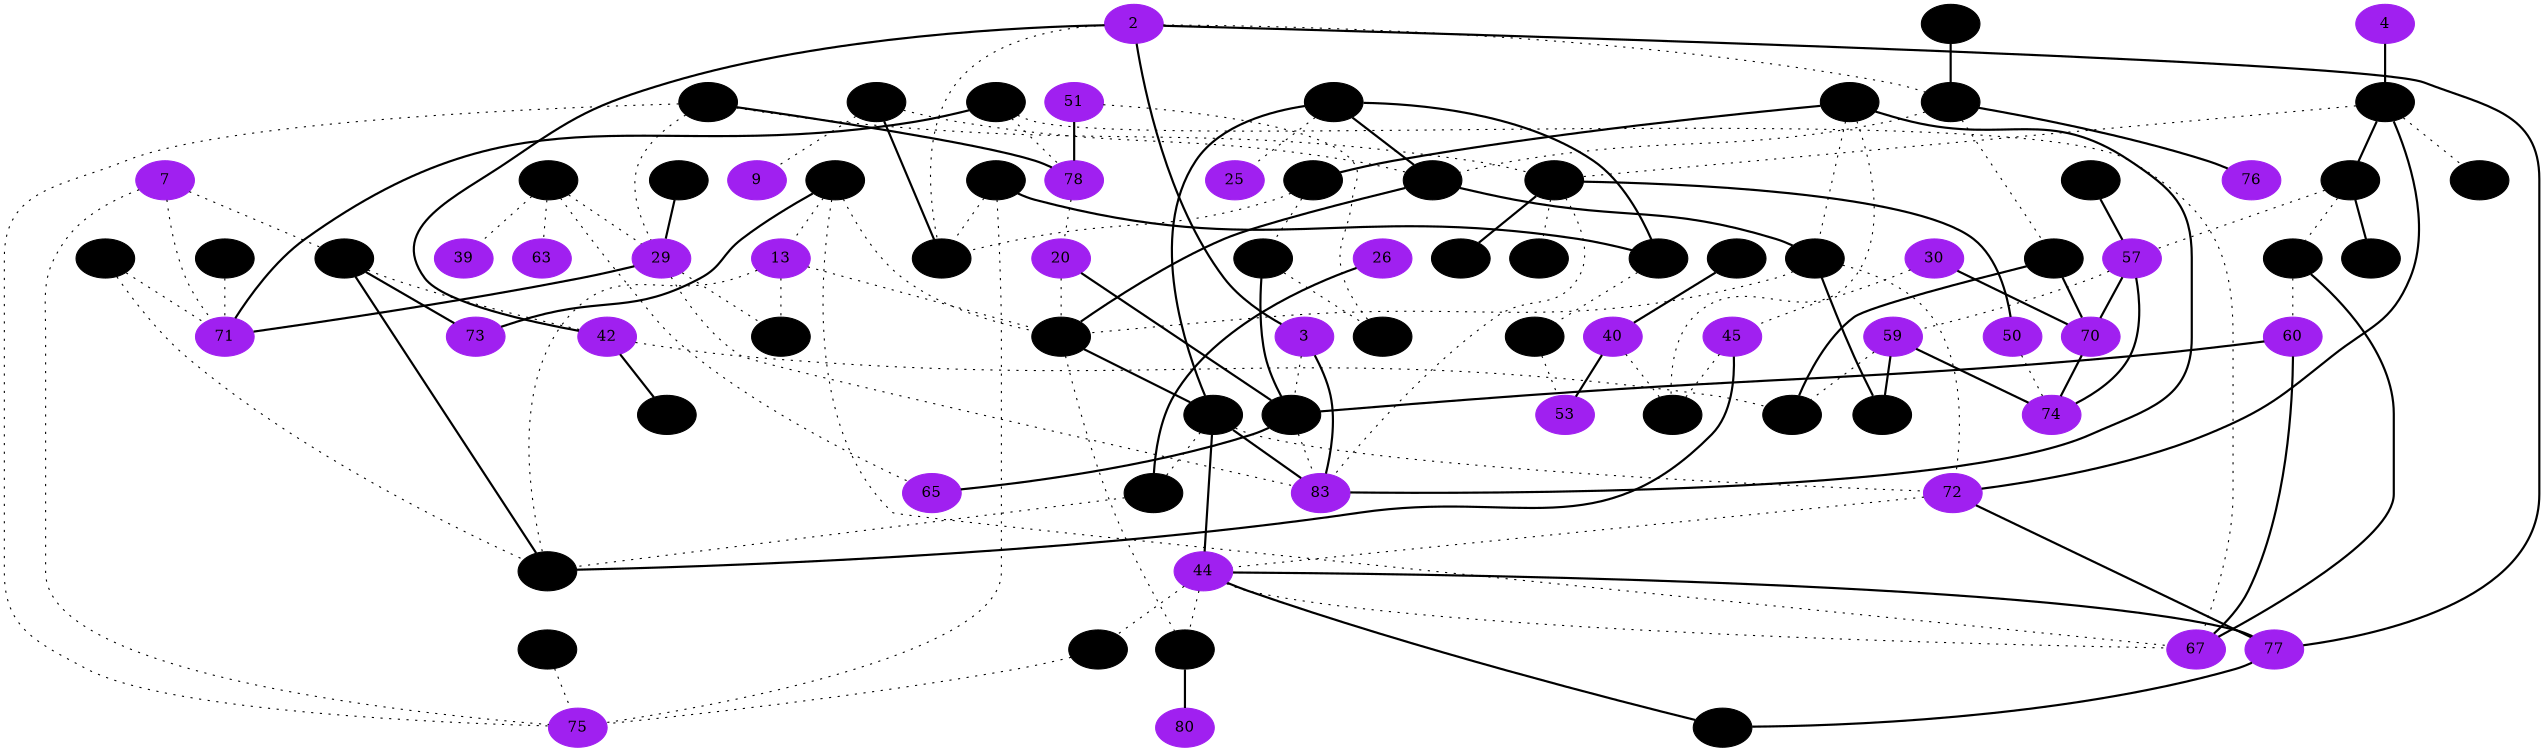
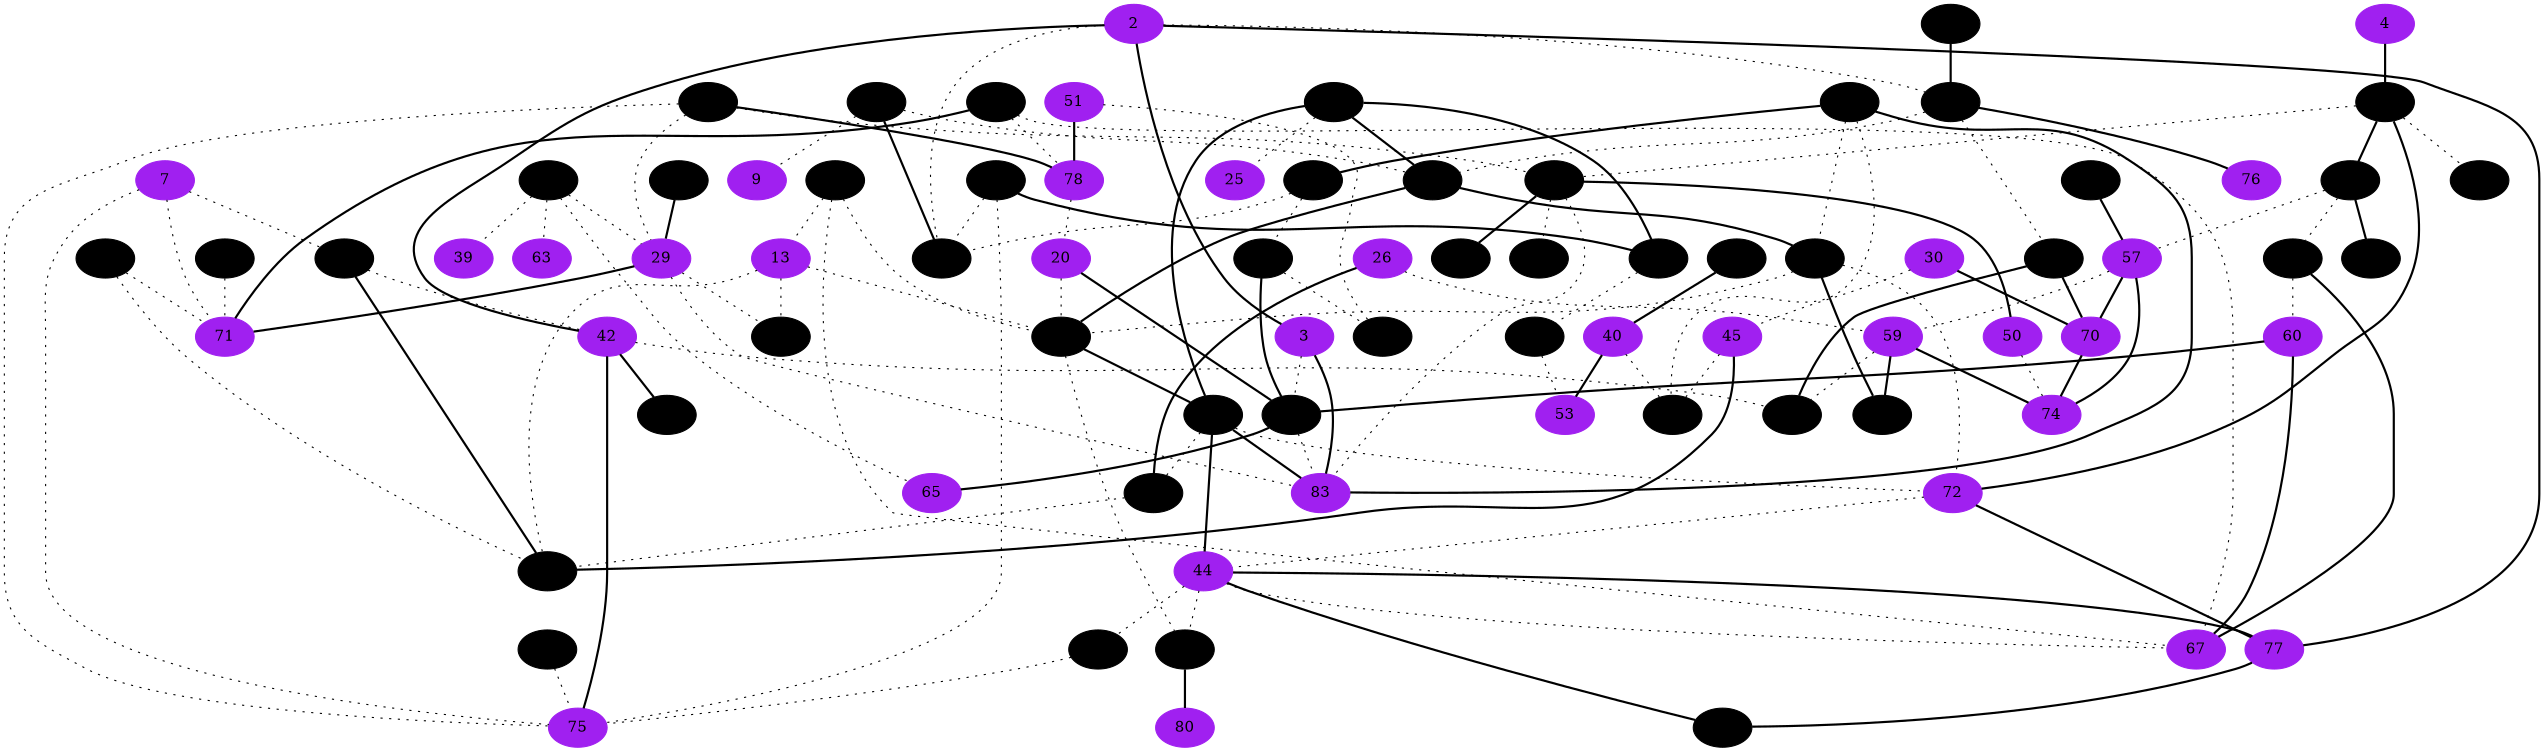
none -> (1680, 309)
(476, 337) -> none
none -> (607, 534)
